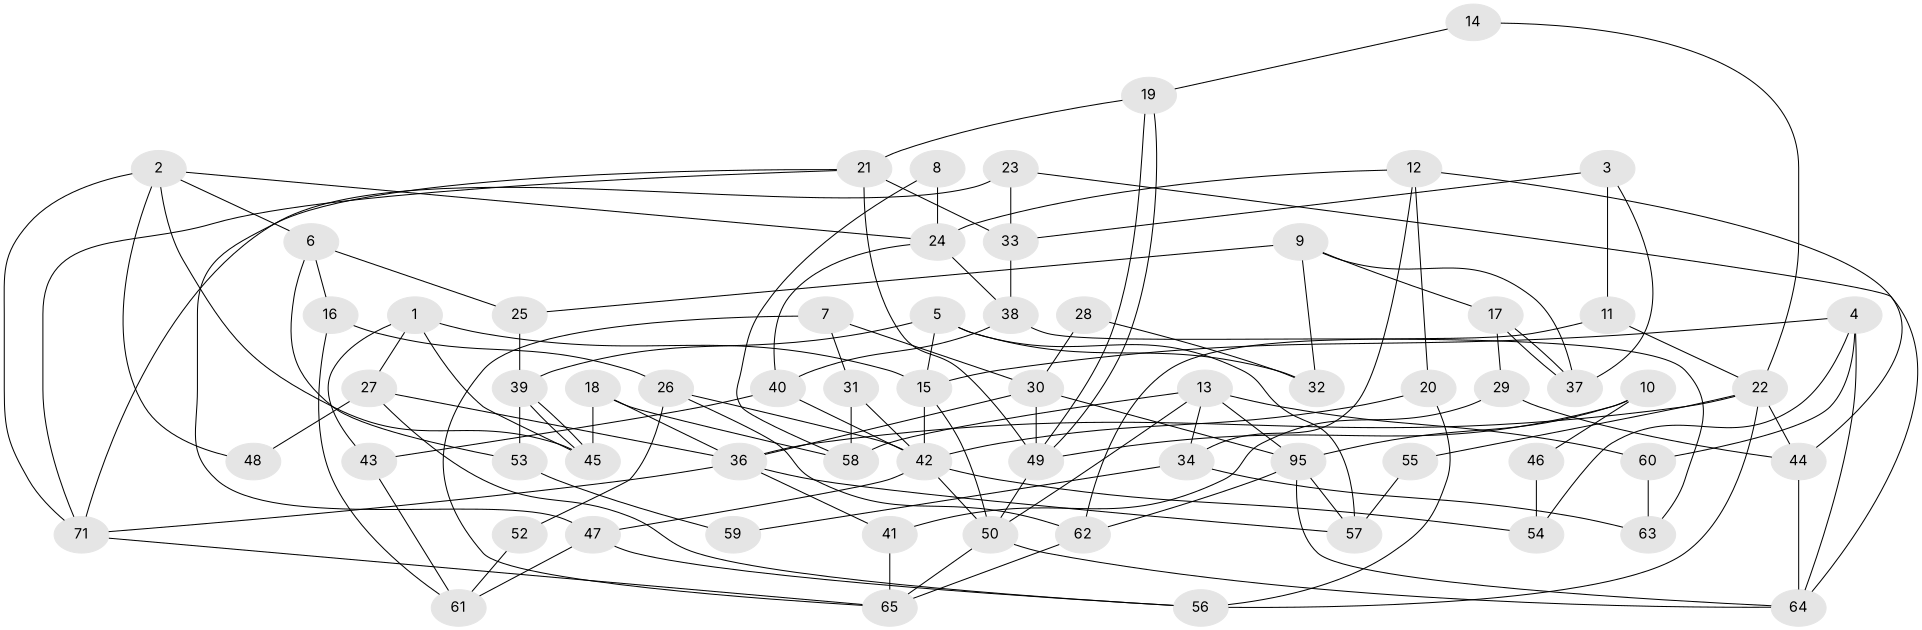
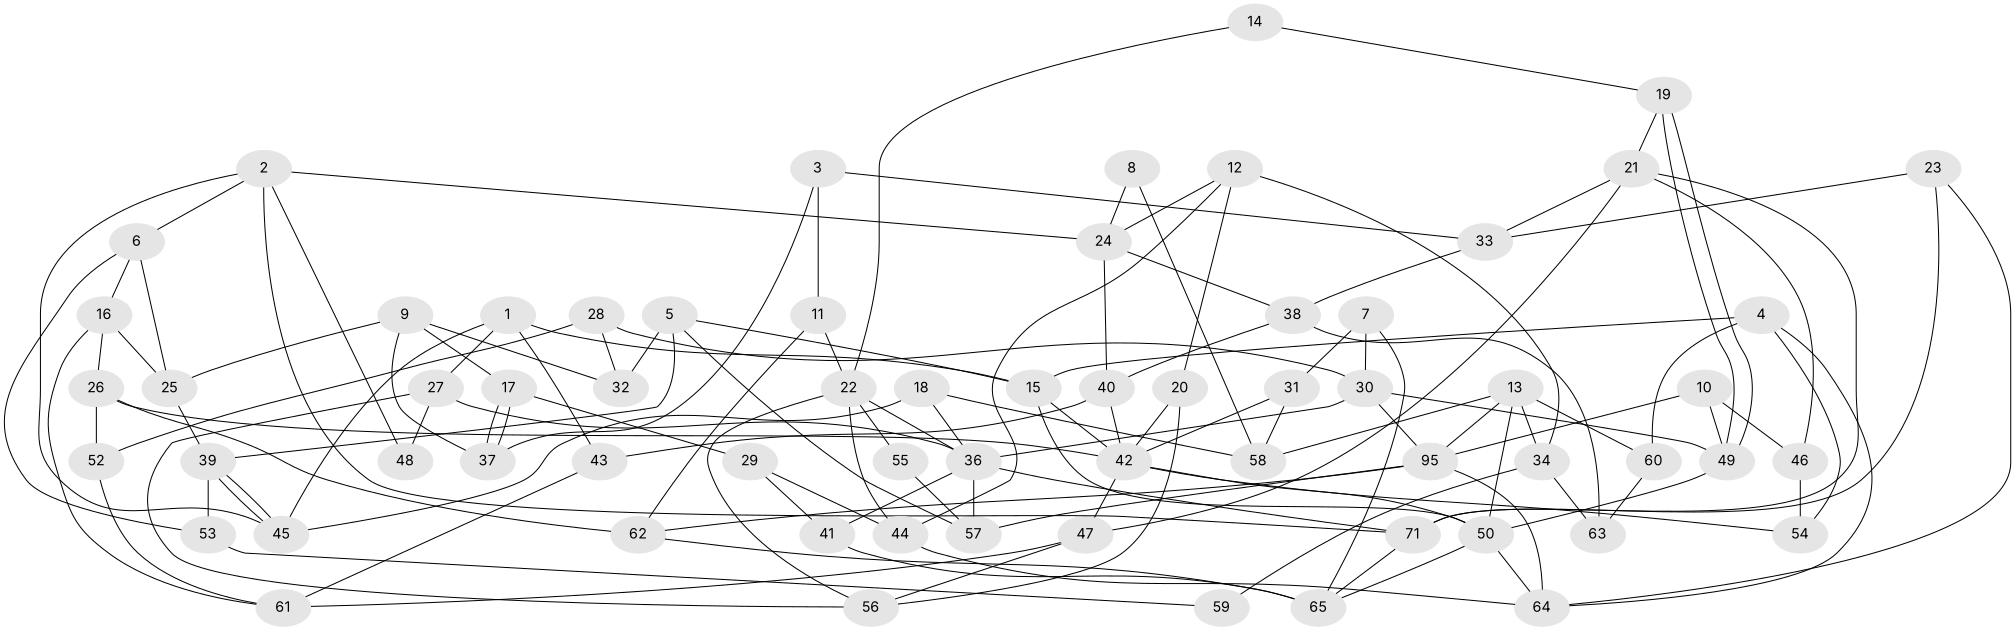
(901, 334) -> (1788, 280)
none -> (137, 352)
none -> (345, 384)
